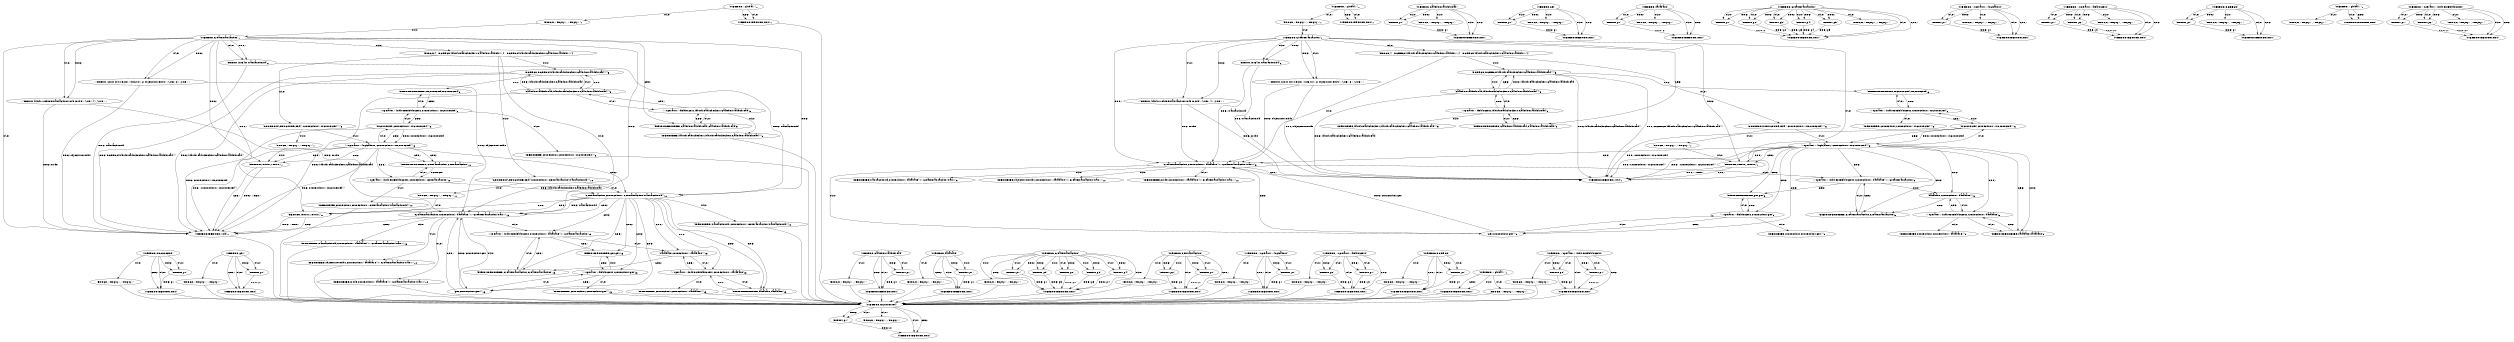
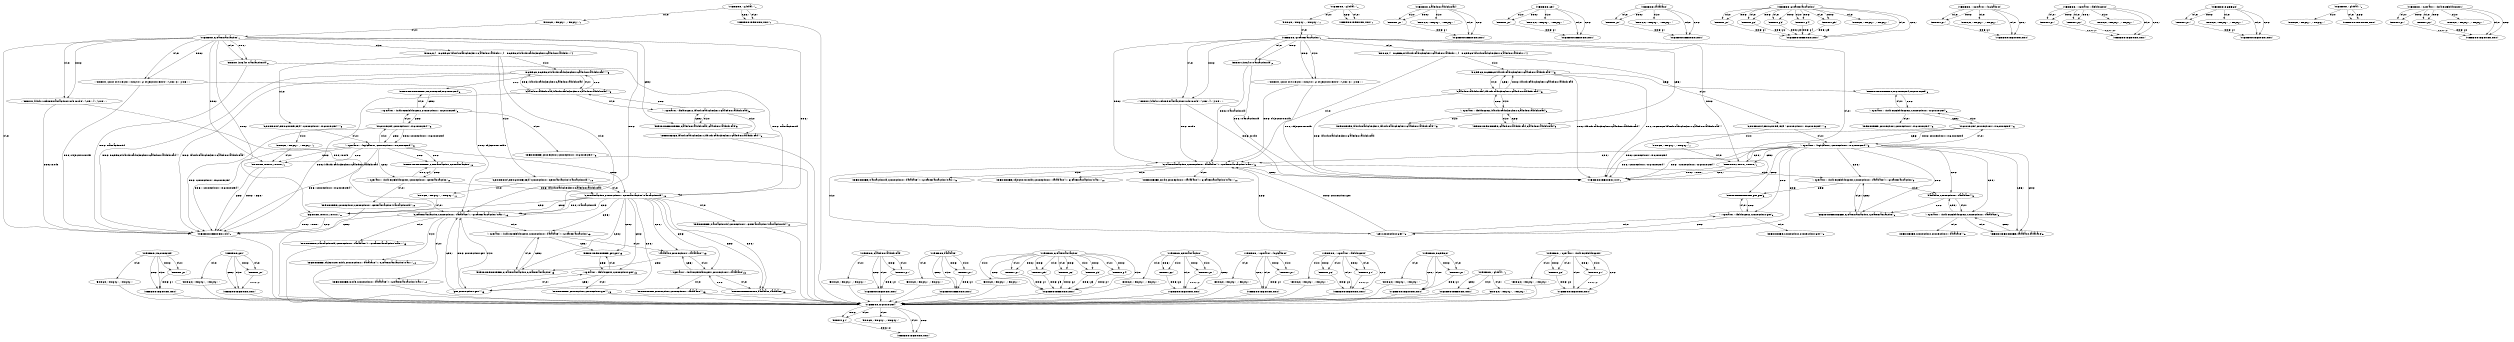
(424, 172) -> (425, 172)
(437, 172) -> (437, 172)
